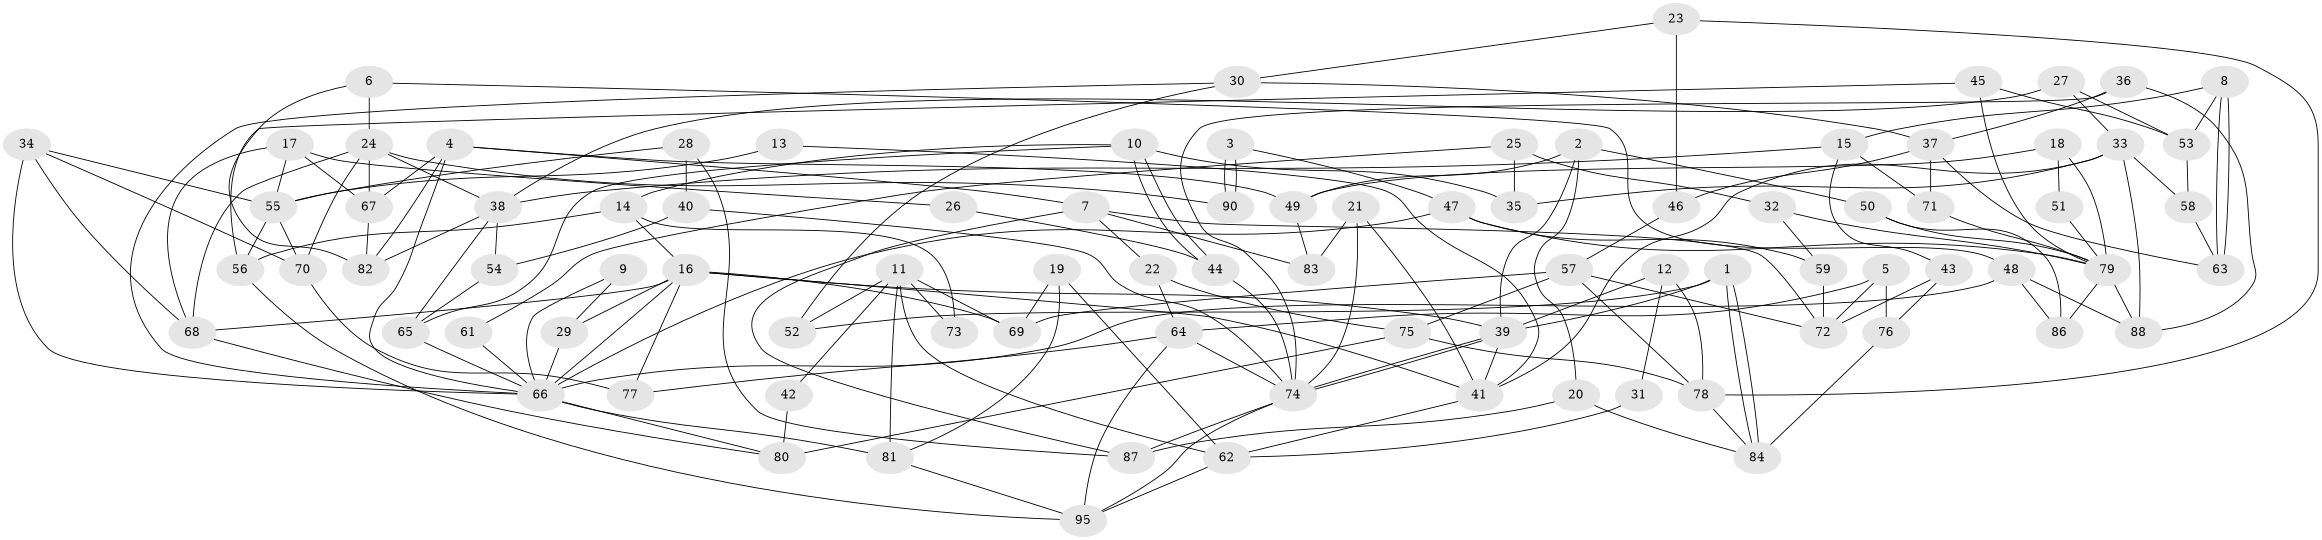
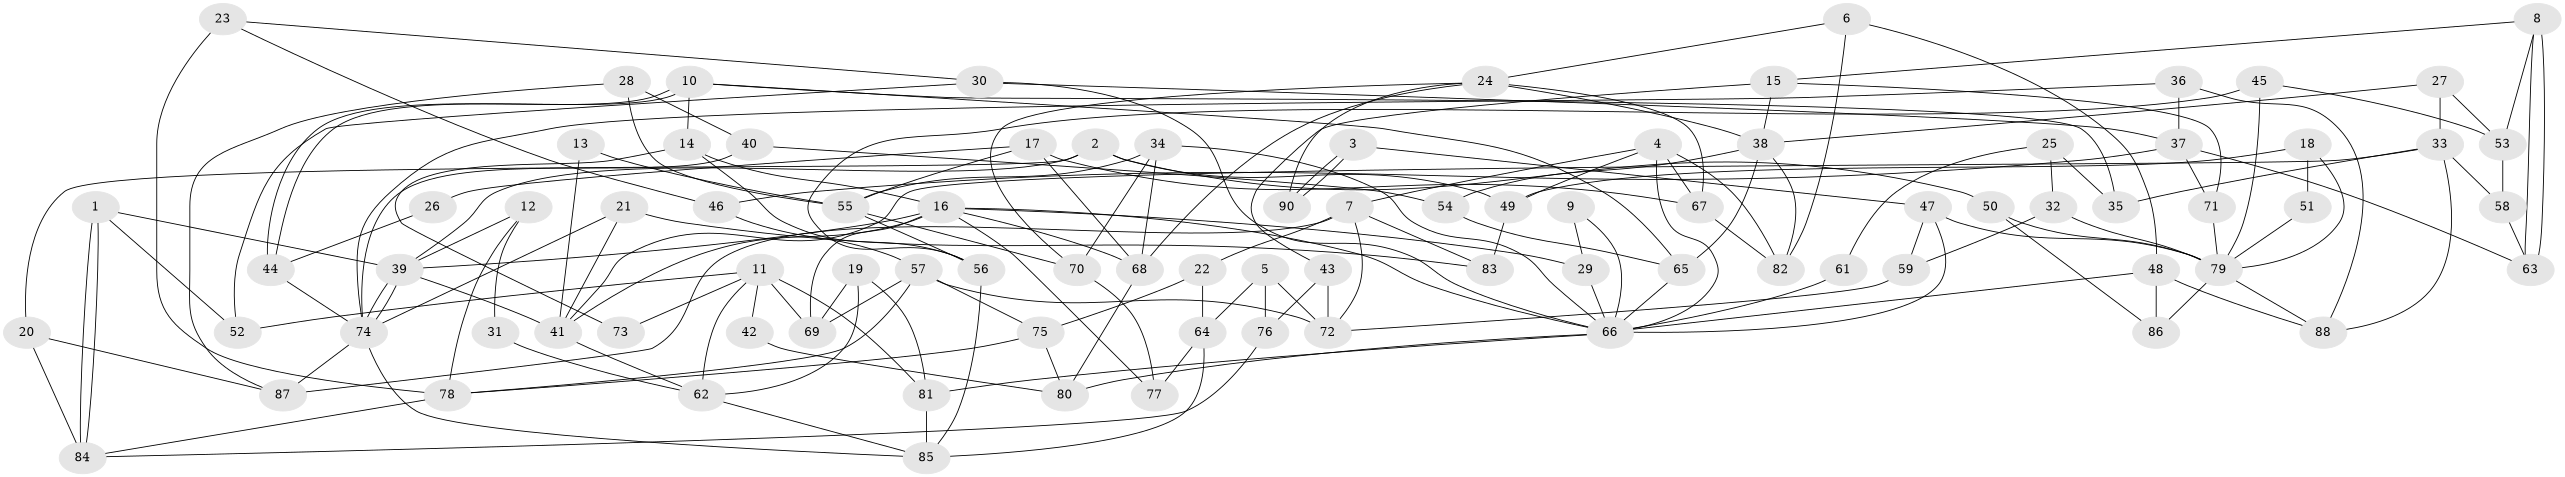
(1232, 362) -> none
(1083, 521) -> (927, 458)
